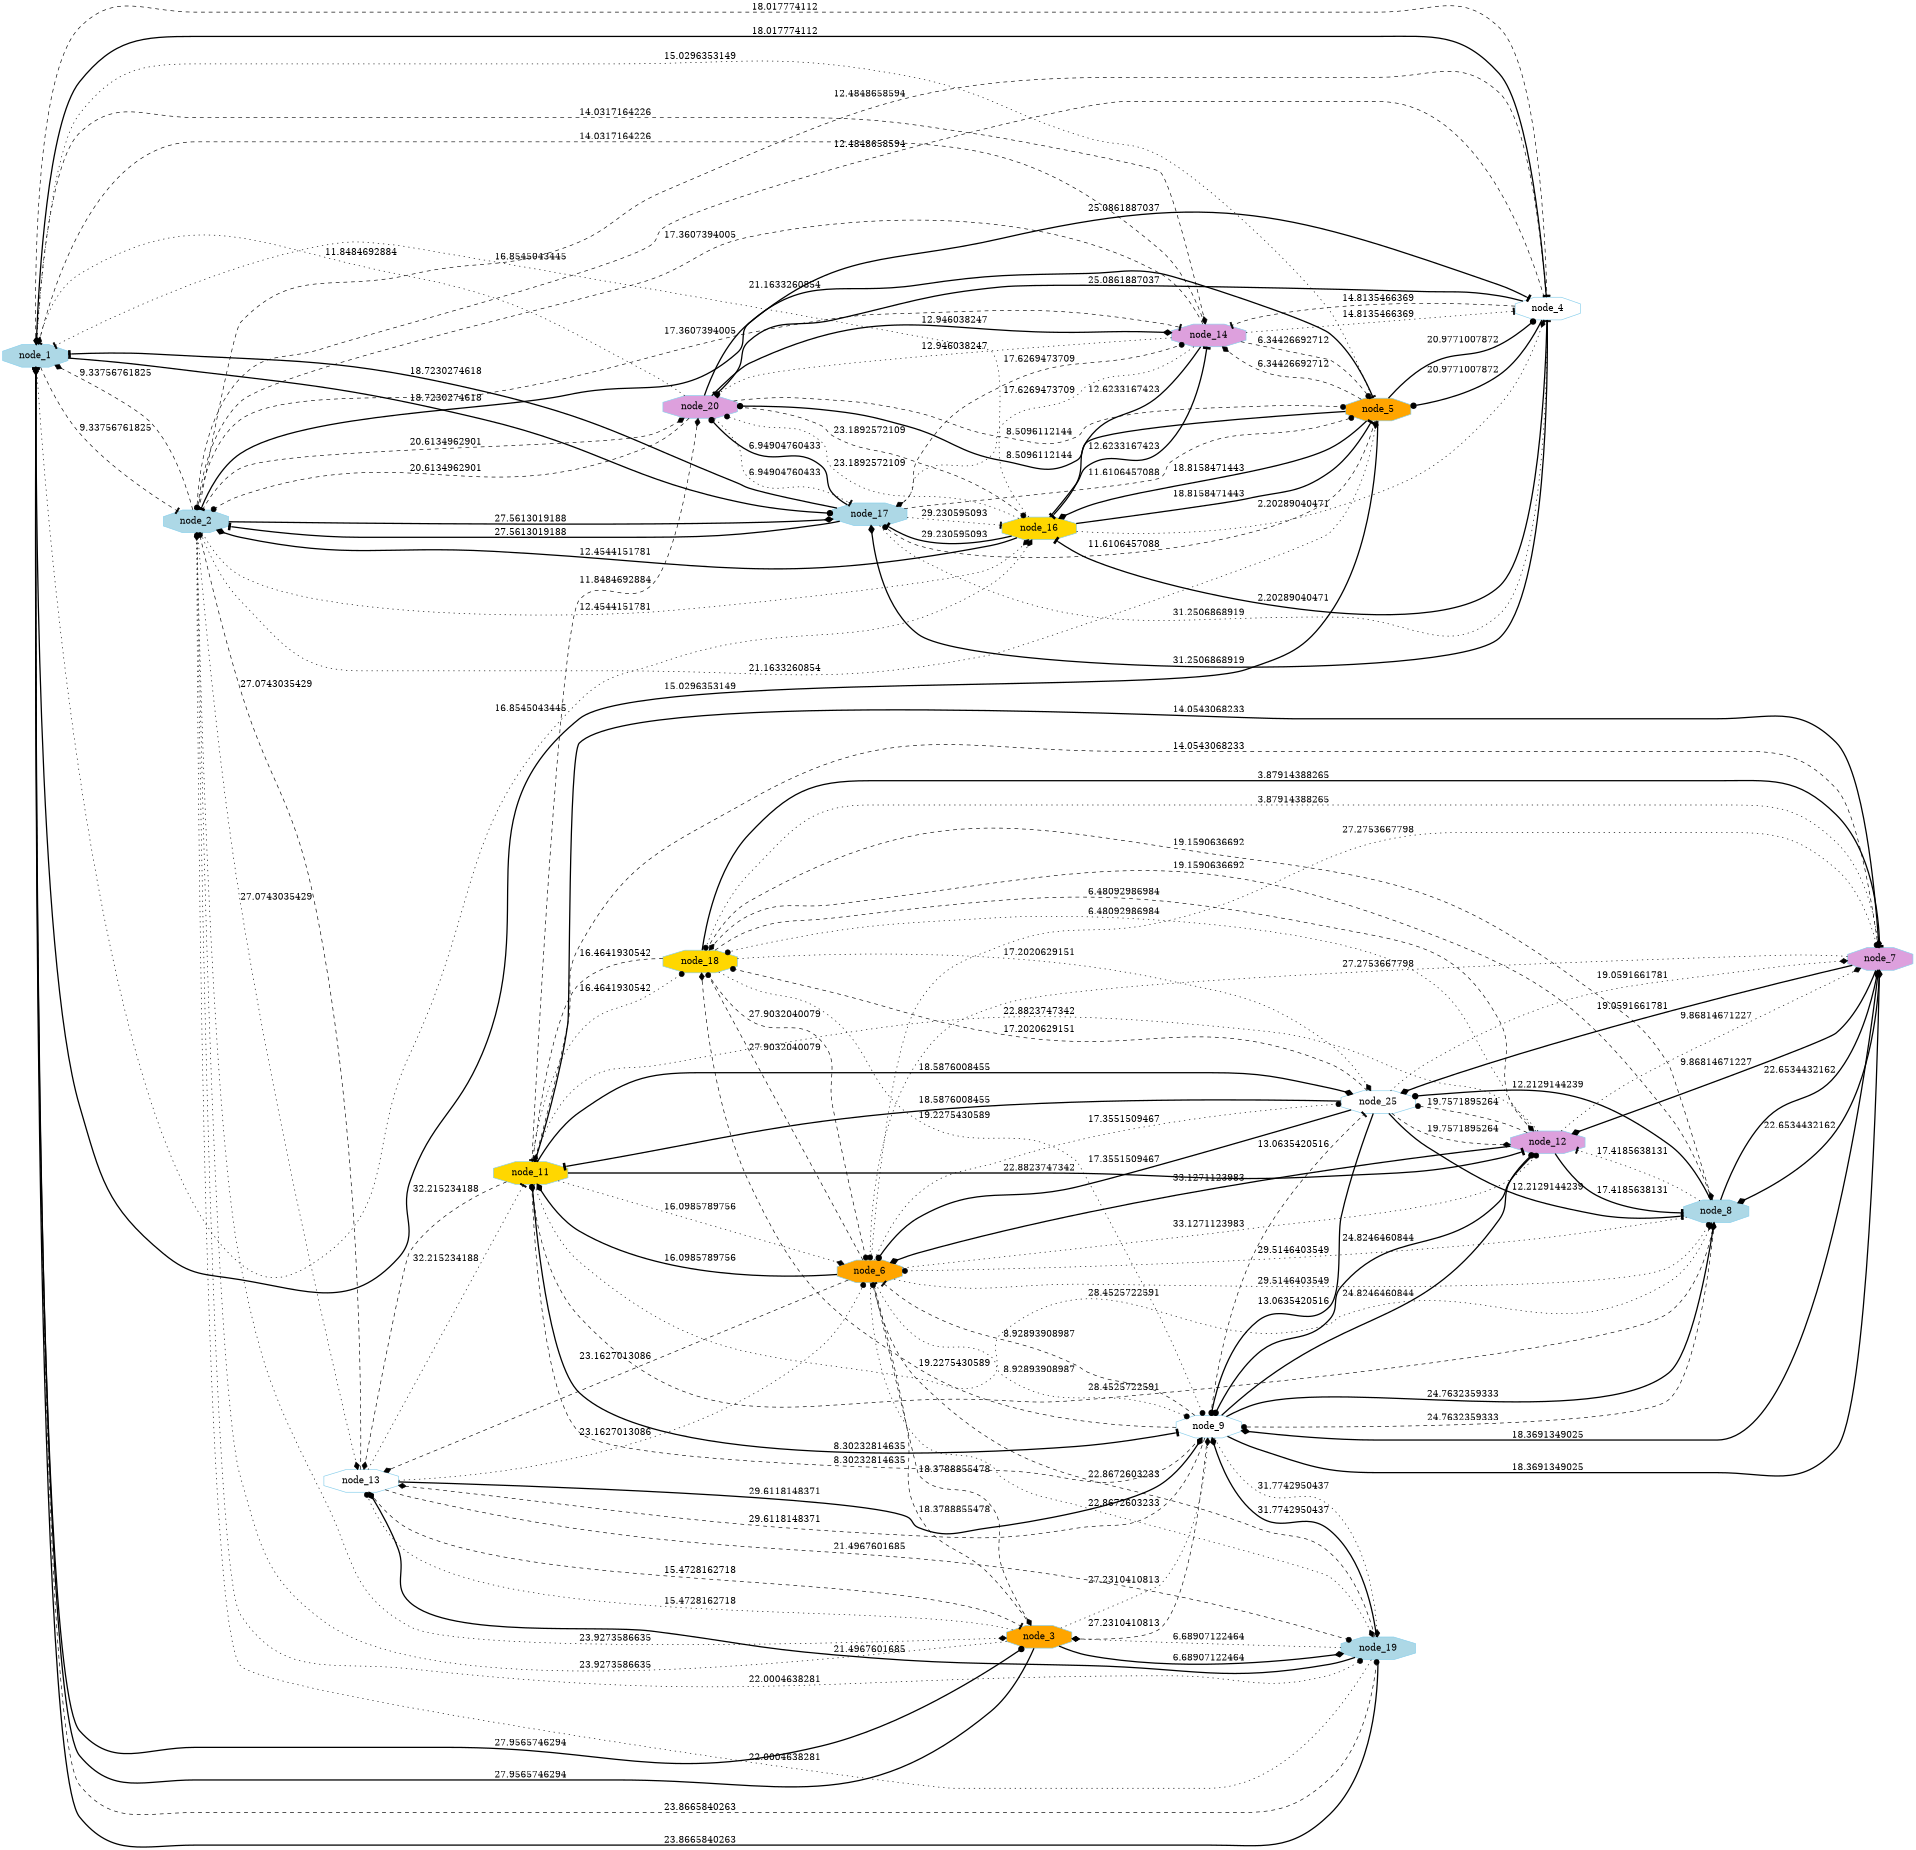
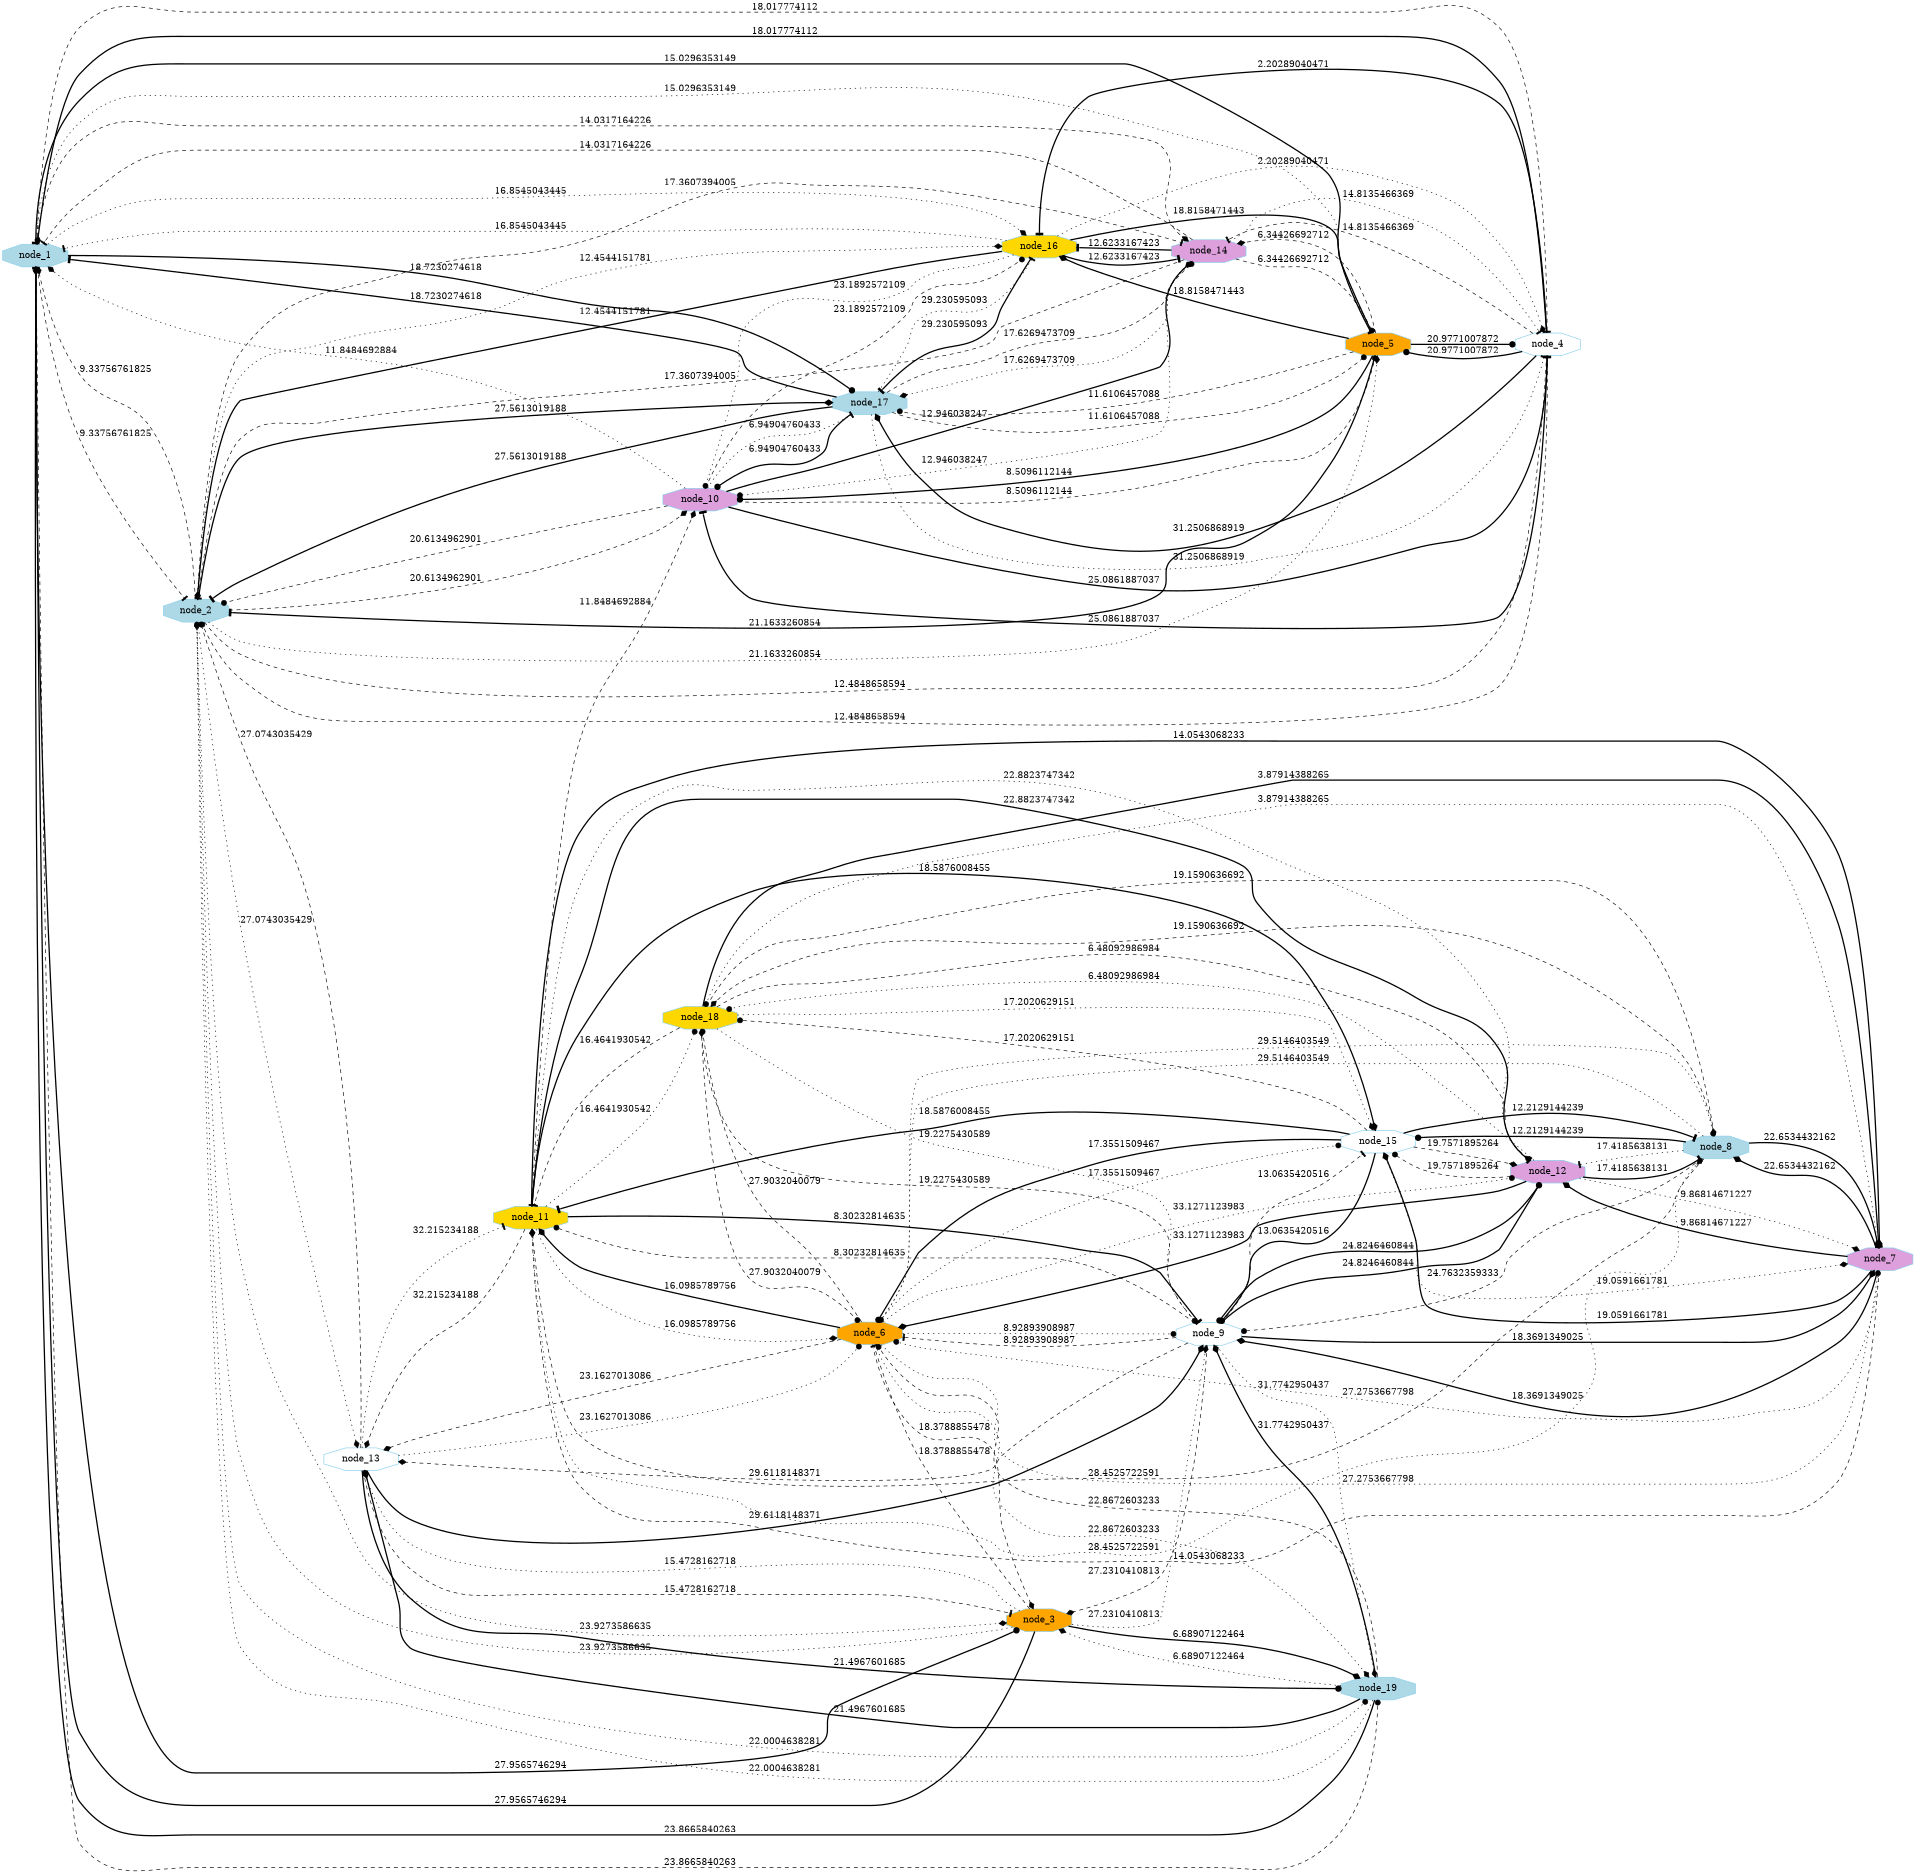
(700, 407) -> (700, 500)
(1378, 1102) -> (1378, 1142)
(1524, 1402) -> none
(867, 1555) -> (798, 1664)
